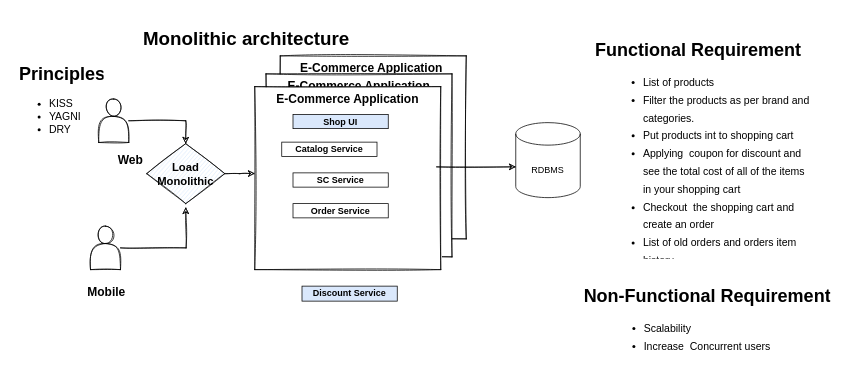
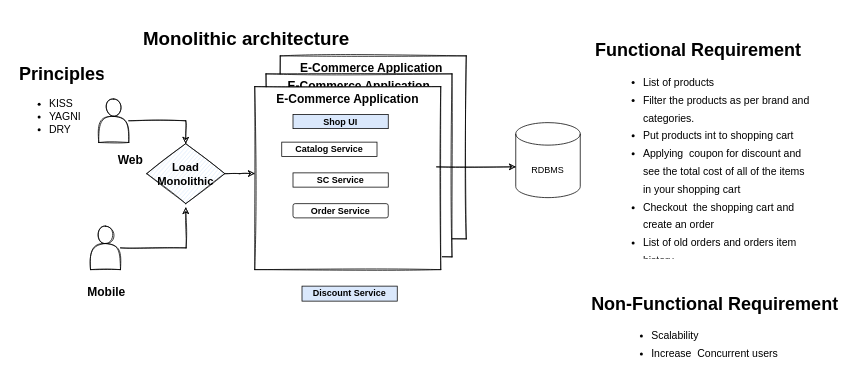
(341, 211) -> (341, 211)
(711, 322) -> (719, 329)
